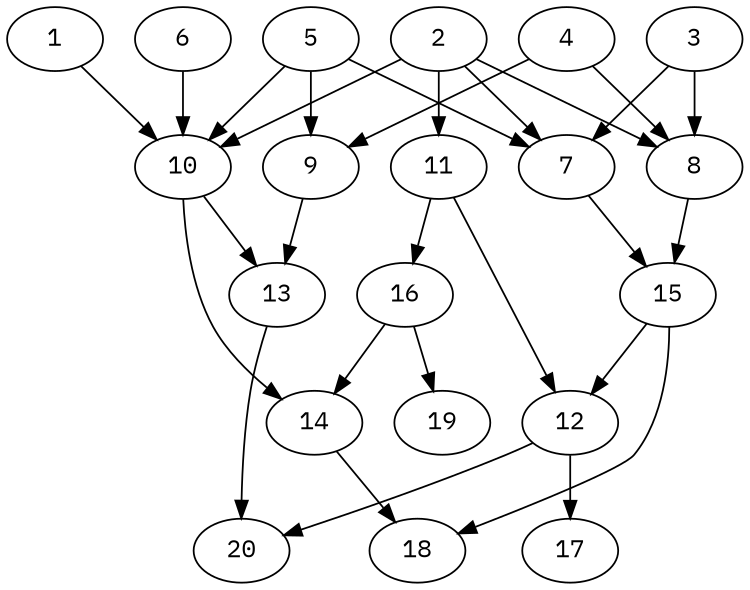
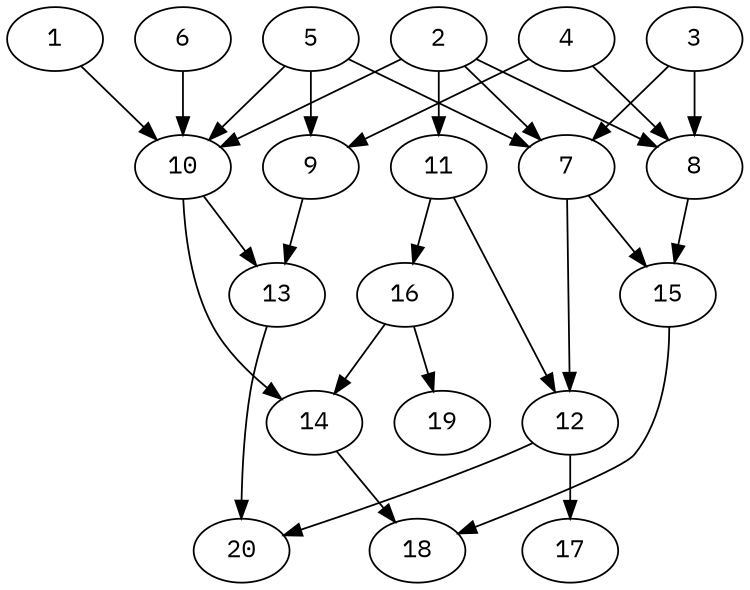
(625, 352) -> (568, 286)
